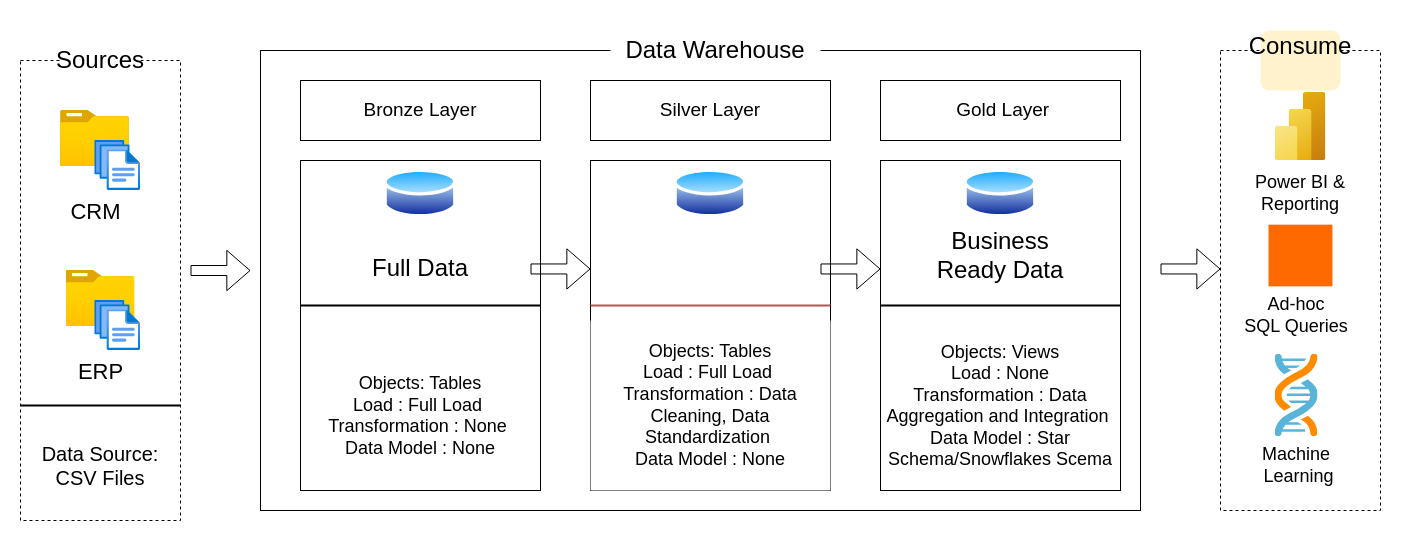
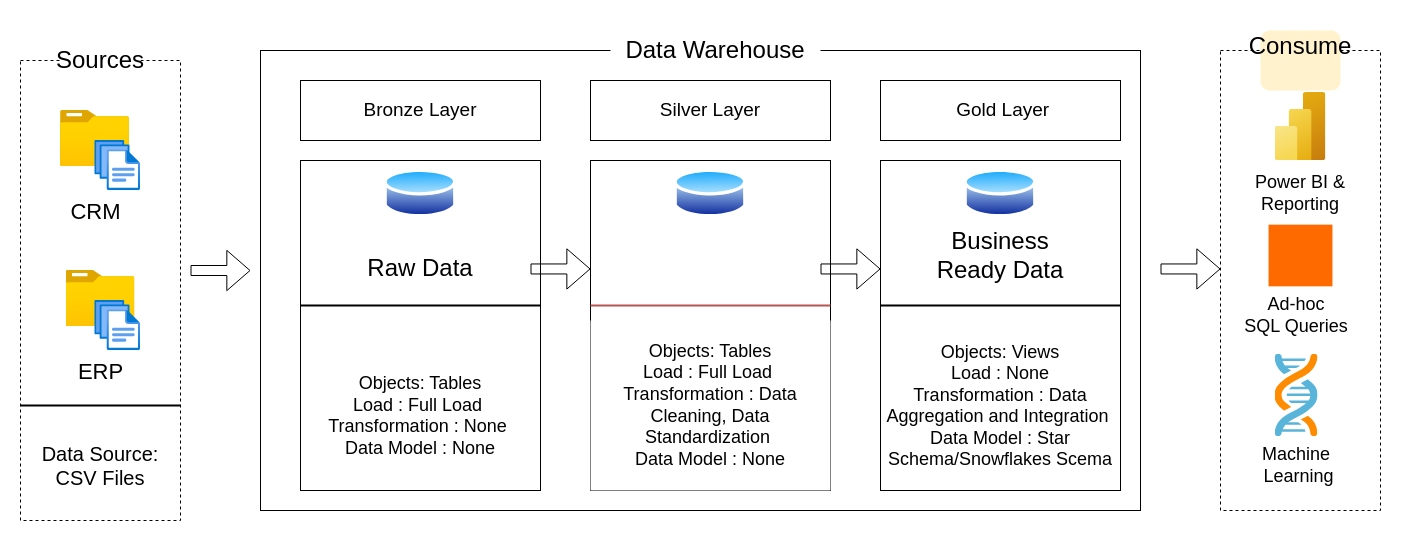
(421, 269) -> (421, 269)
